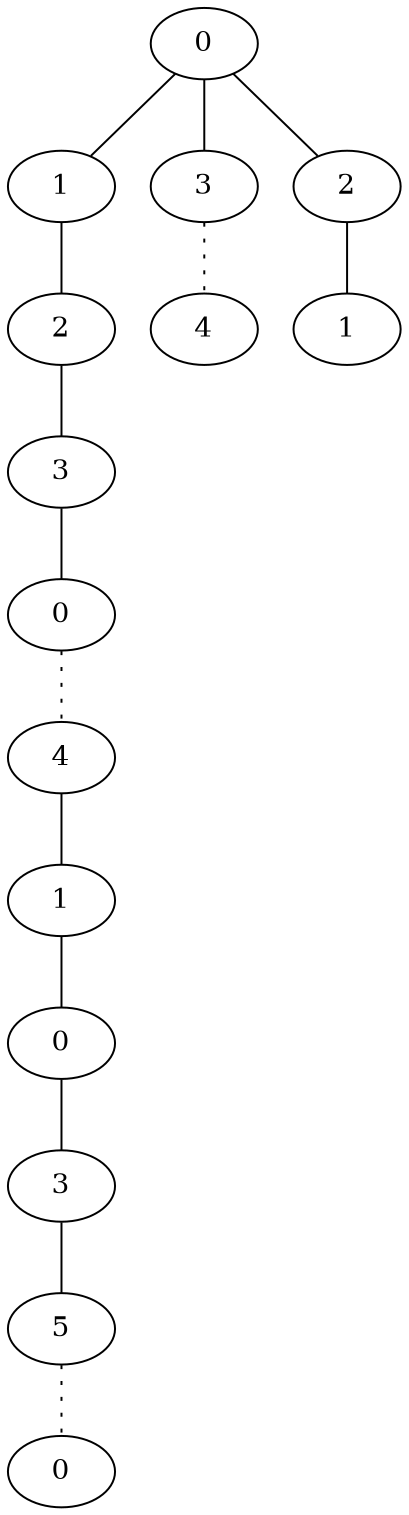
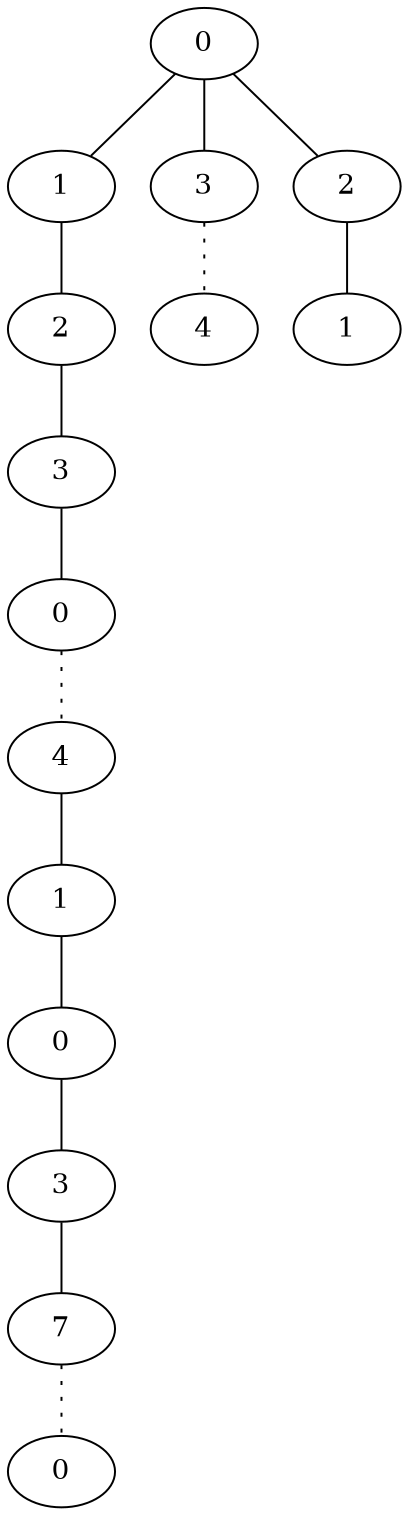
(61, 1329) -> (61, 1329)
